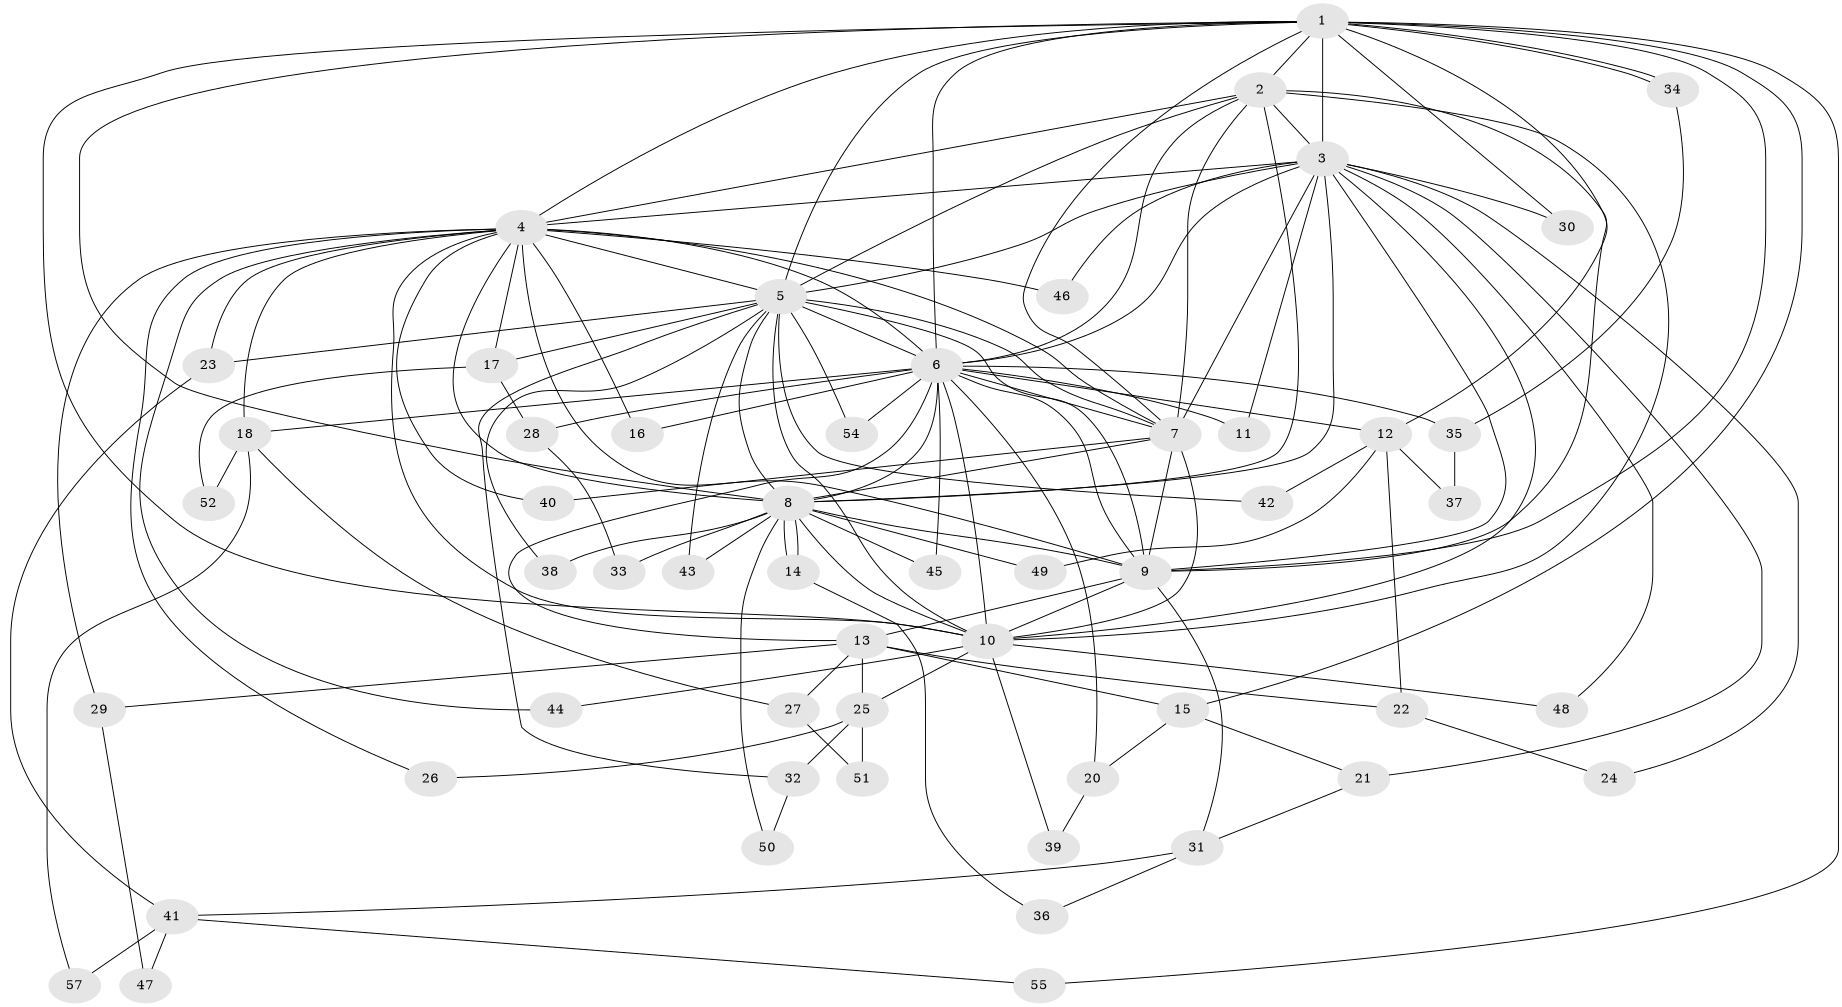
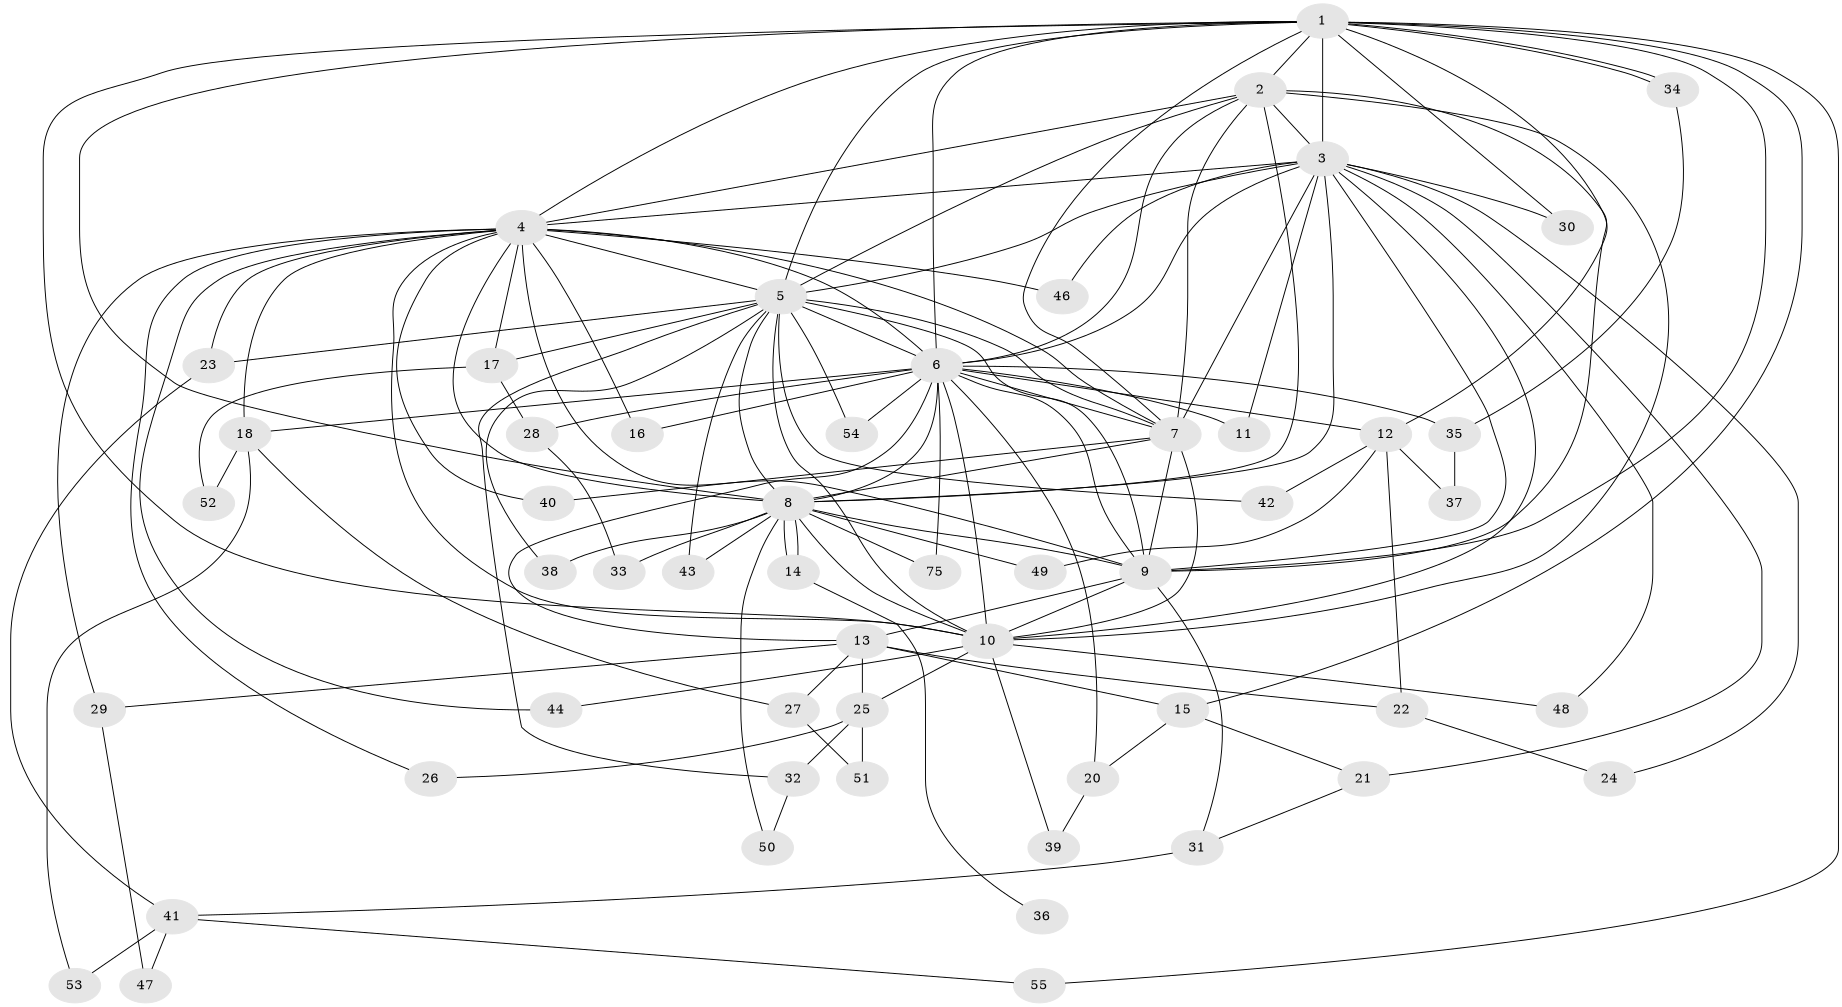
(935, 572) -> (935, 572)
(1120, 882) -> none
(75, 986) -> (75, 986)
